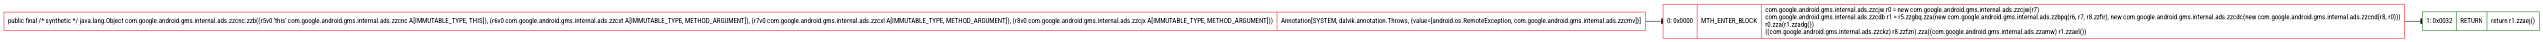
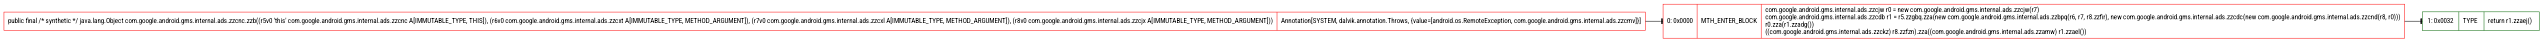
(2472, 21) -> (2470, 21)
